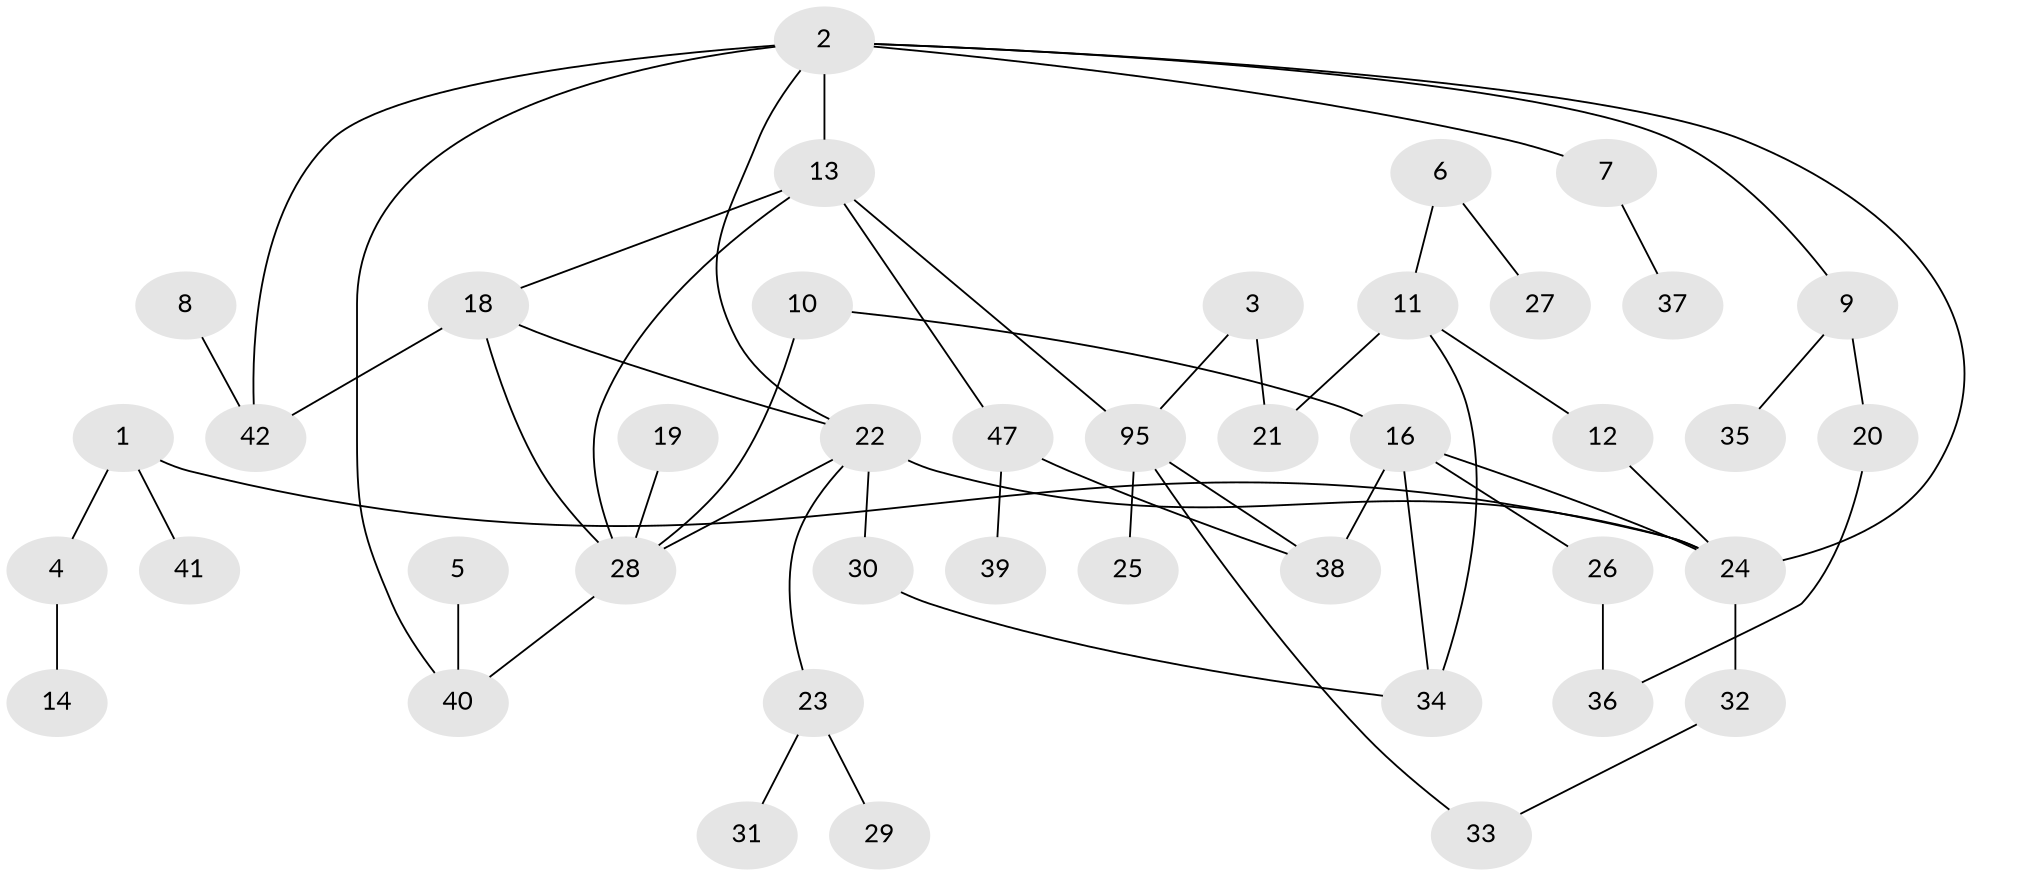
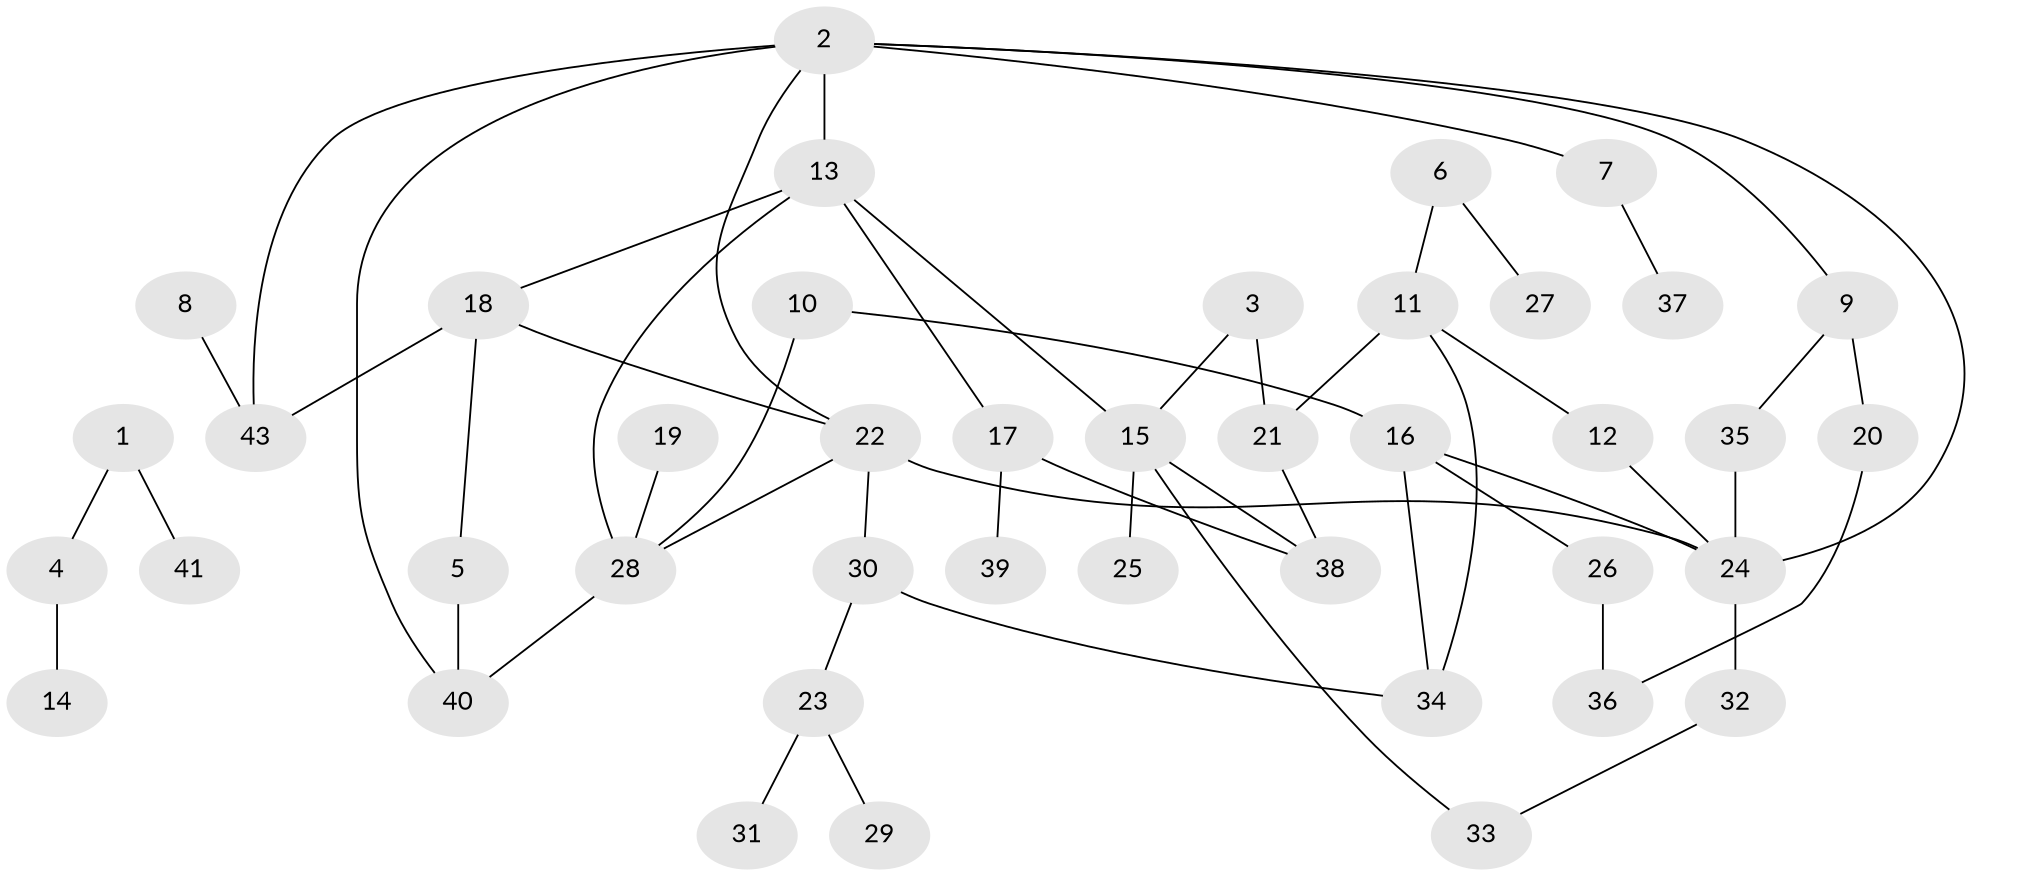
(256, 438) -> (256, 438)
(1003, 438) -> (1003, 438)
(1135, 438) -> (1135, 438)
(529, 448) -> (468, 438)
(929, 504) -> (1735, 504)
(1360, 515) -> (1293, 492)
(792, 561) -> (838, 636)
